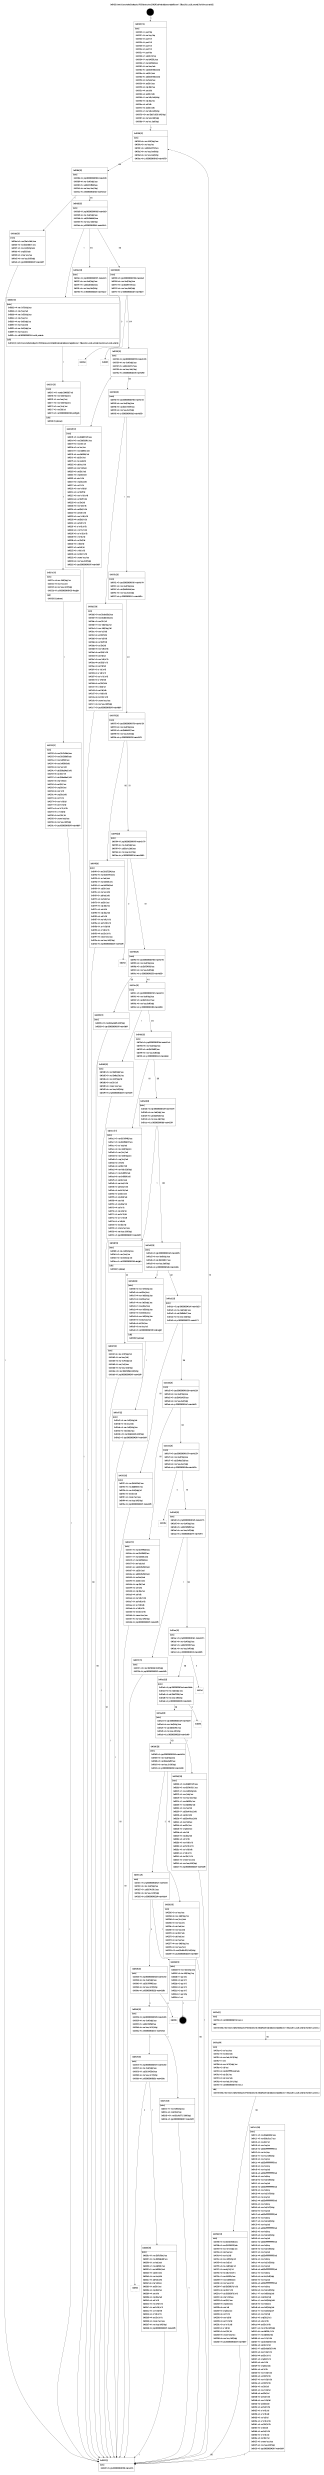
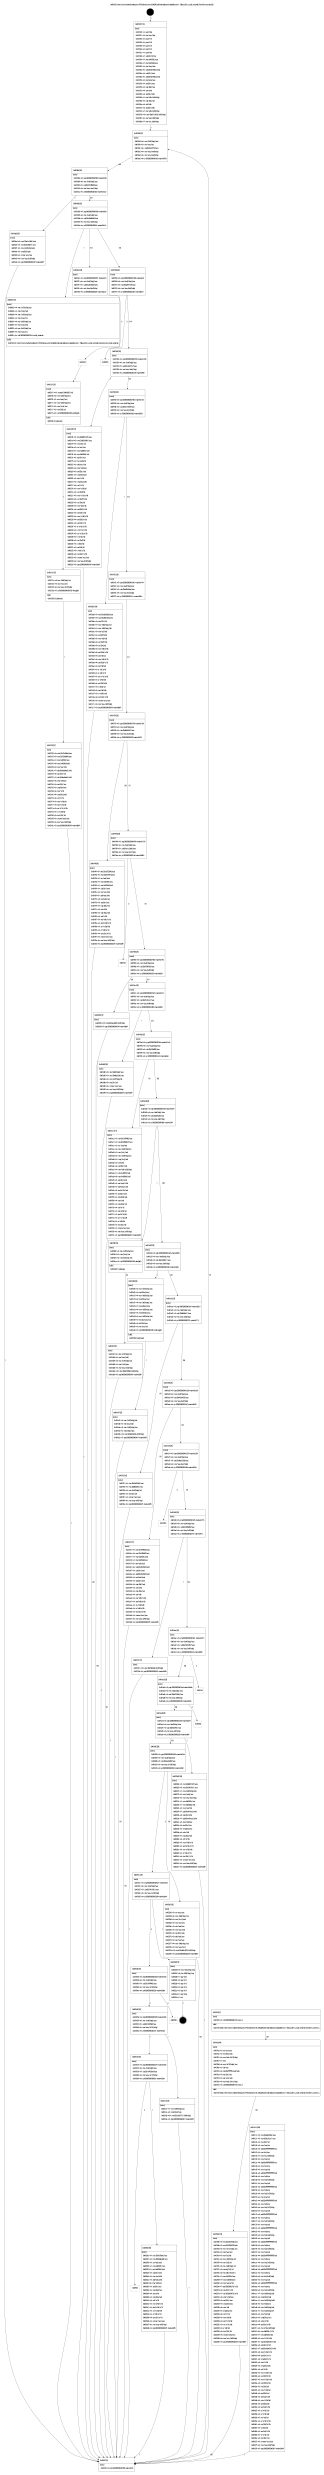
(63, 364) -> (77, 373)
